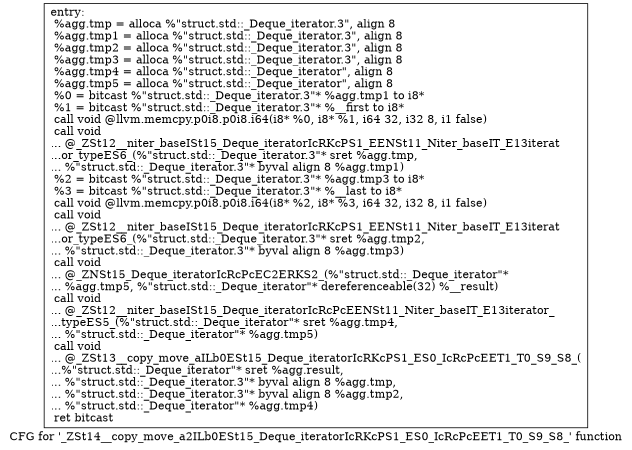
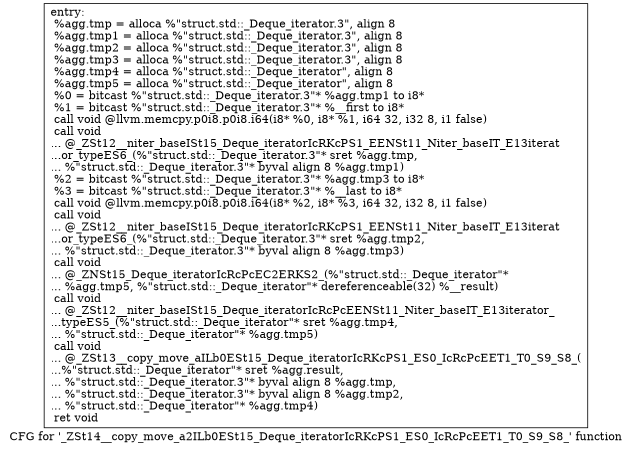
(82, 418) -> (75, 418)
